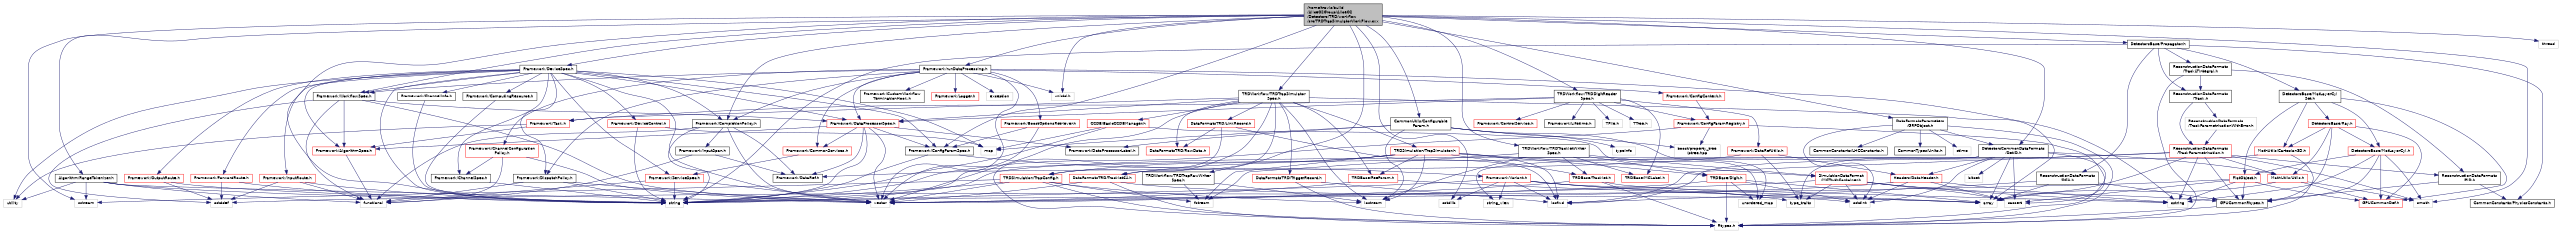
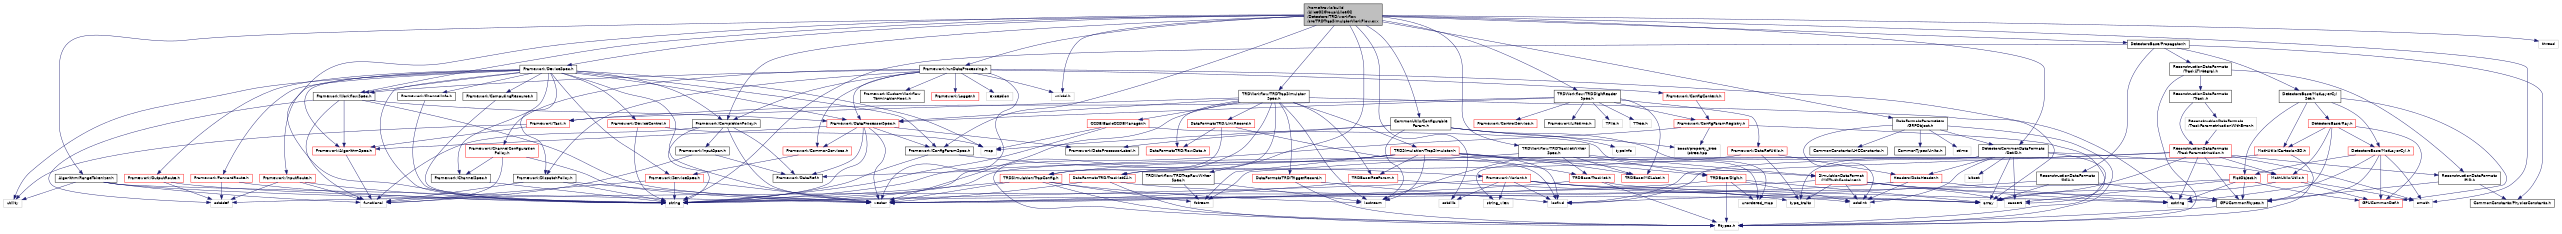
(2164, 72) -> none
(1040, 124) -> none
none -> (1543, 162)
(1965, 191) -> none
(86, 203) -> none
